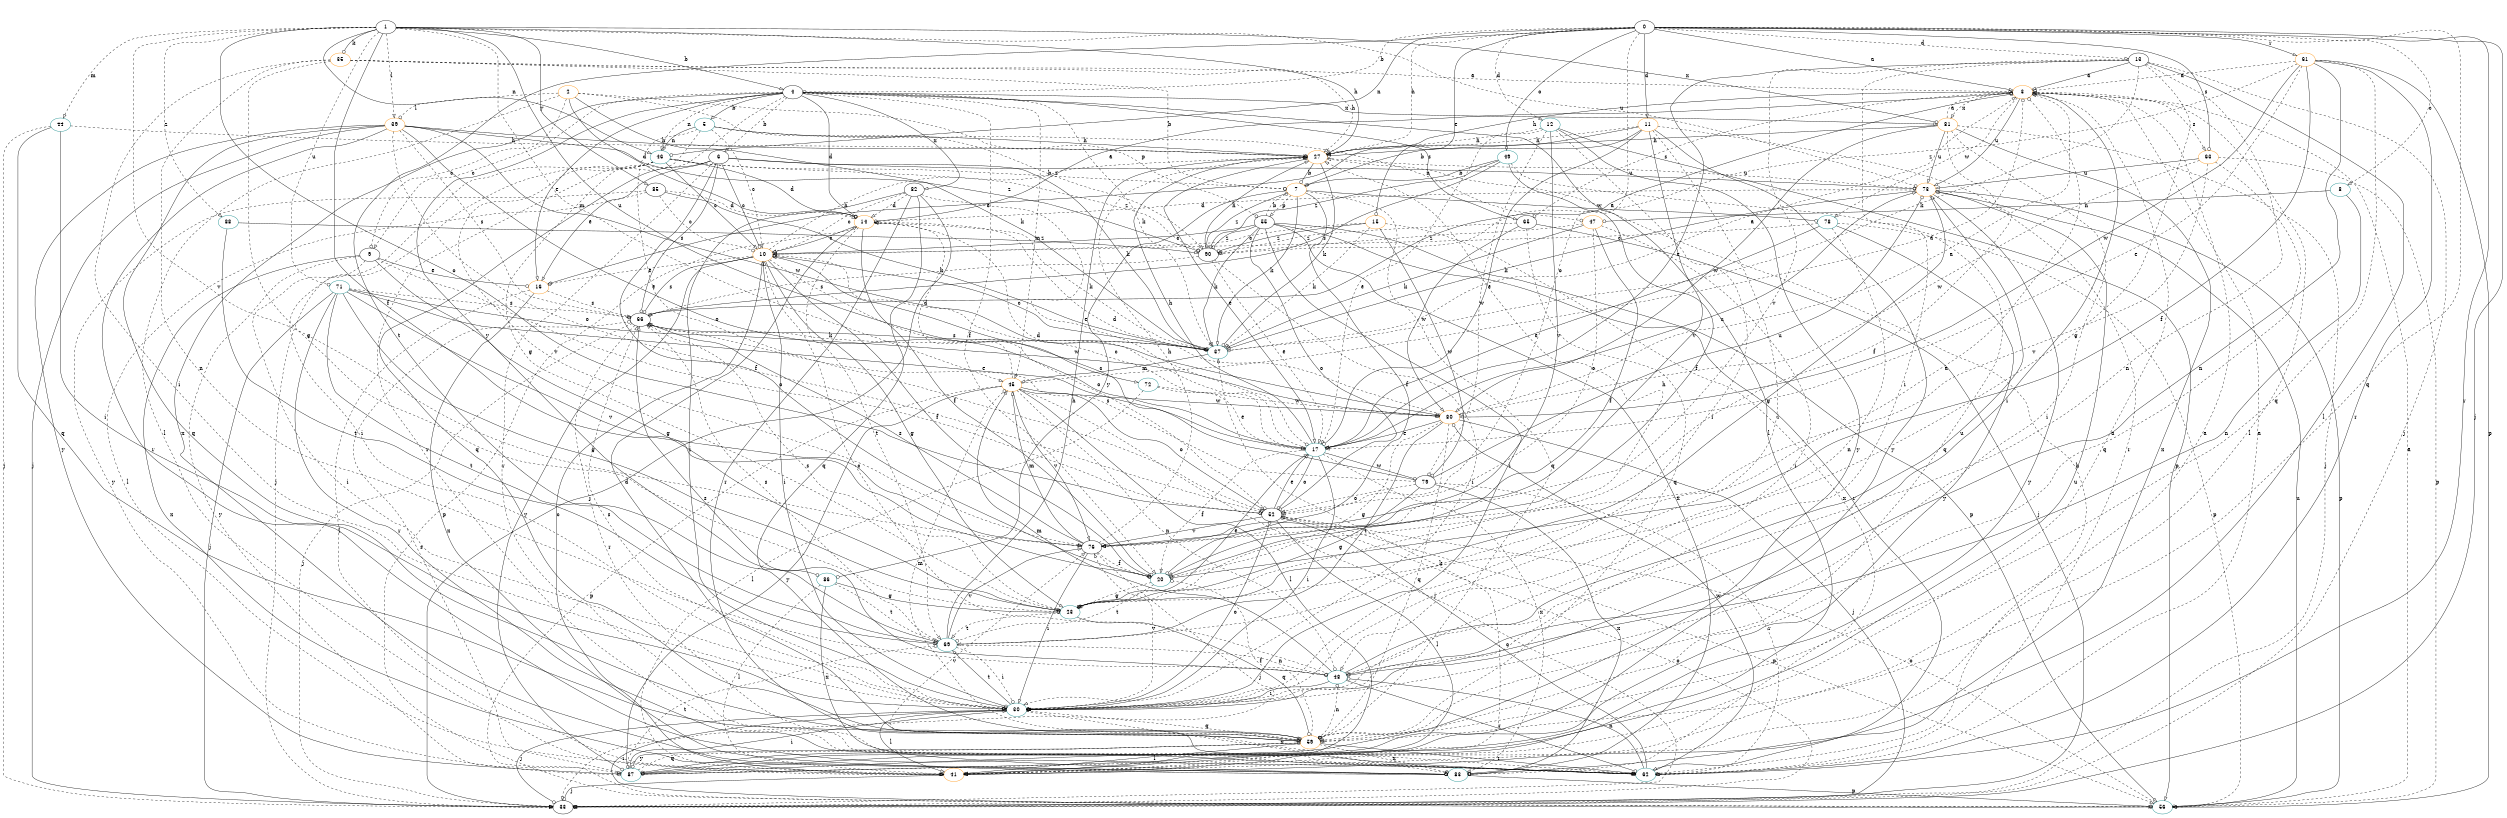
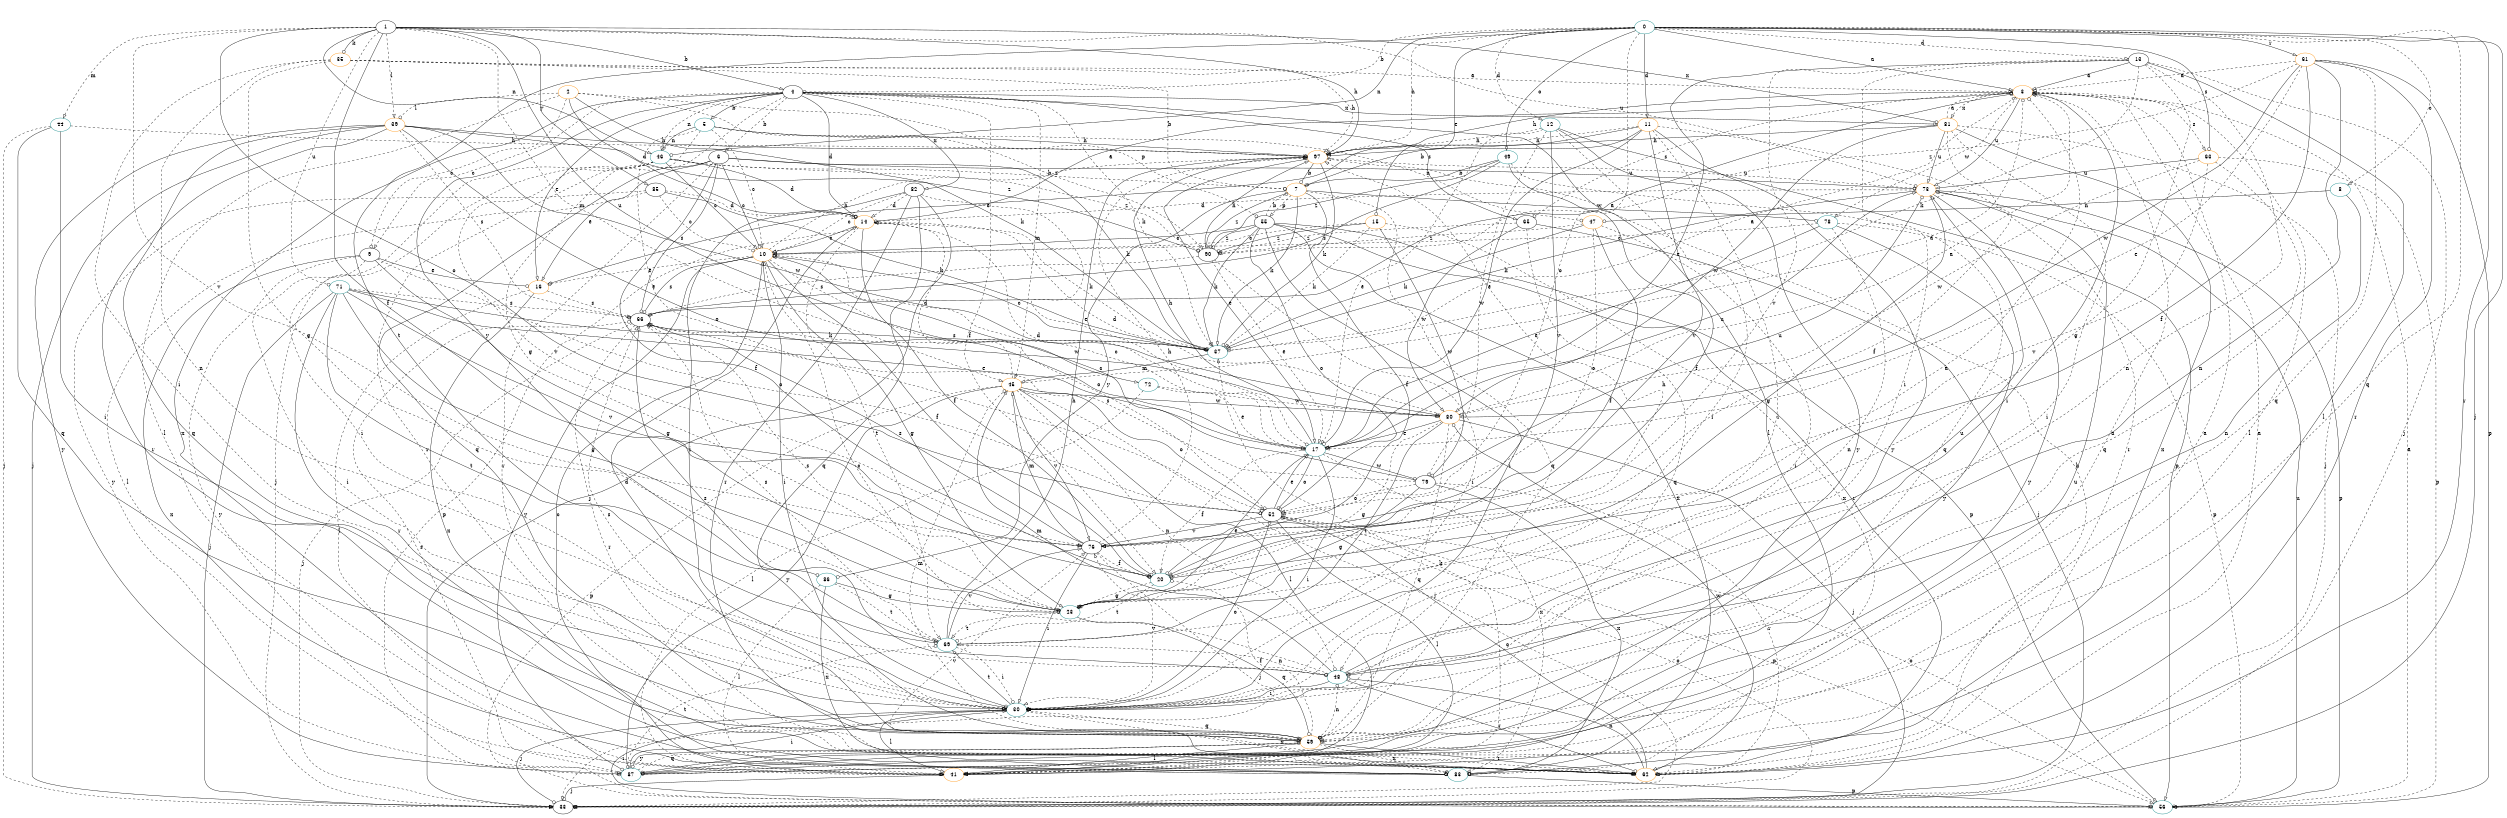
(1645, 27) -> (1645, 27)
(1317, 157) -> (1317, 157)
(228, 222) -> none
(807, 383) -> none
(1646, 775) -> (1646, 775)
